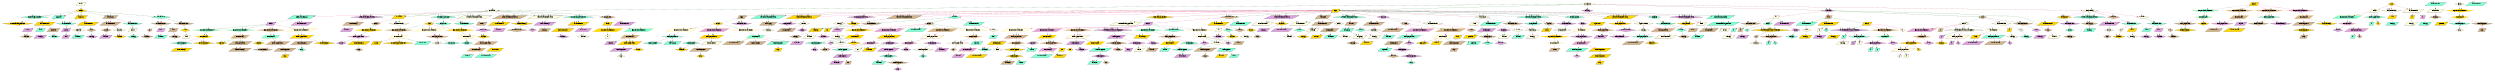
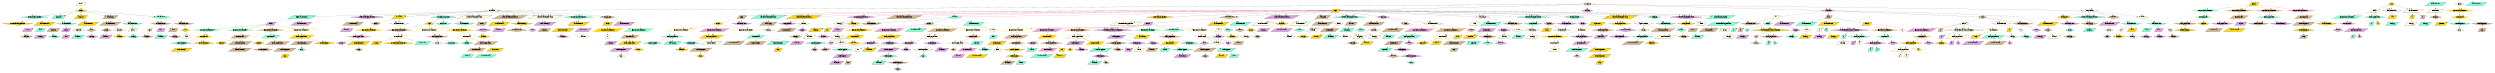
(302, 17) -> (302, 17)
(1555, 50) -> (1555, 50)
